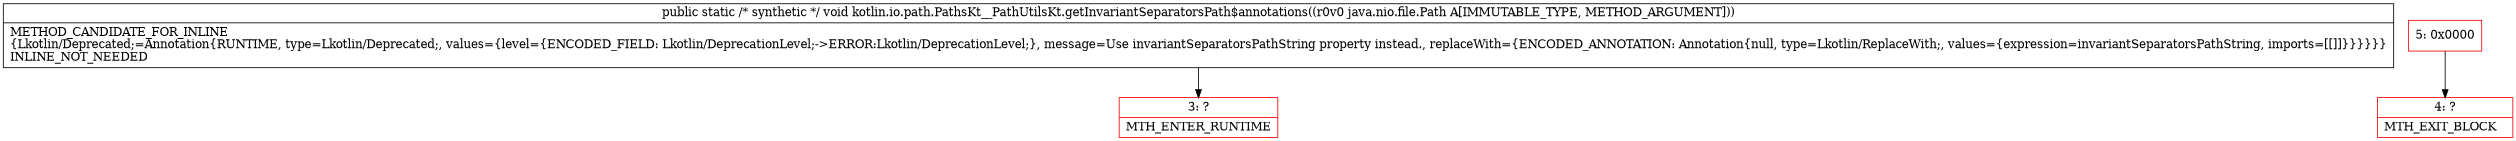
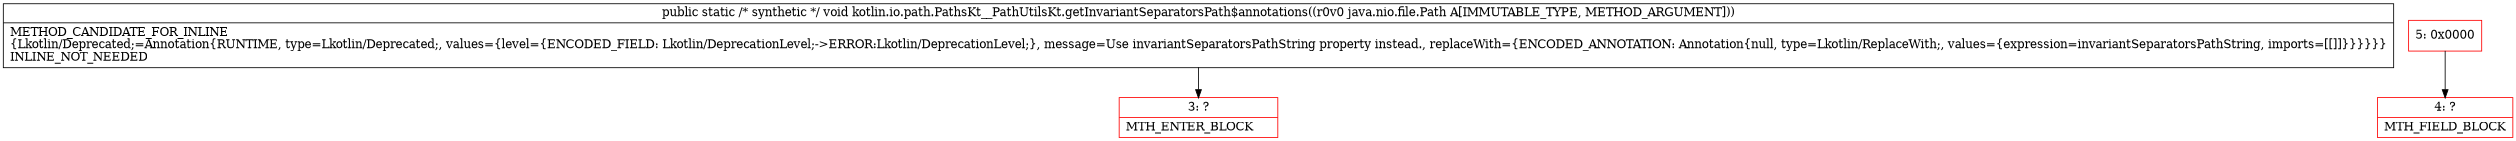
(1198, 127) -> (1190, 127)
(2441, 127) -> (2445, 127)
